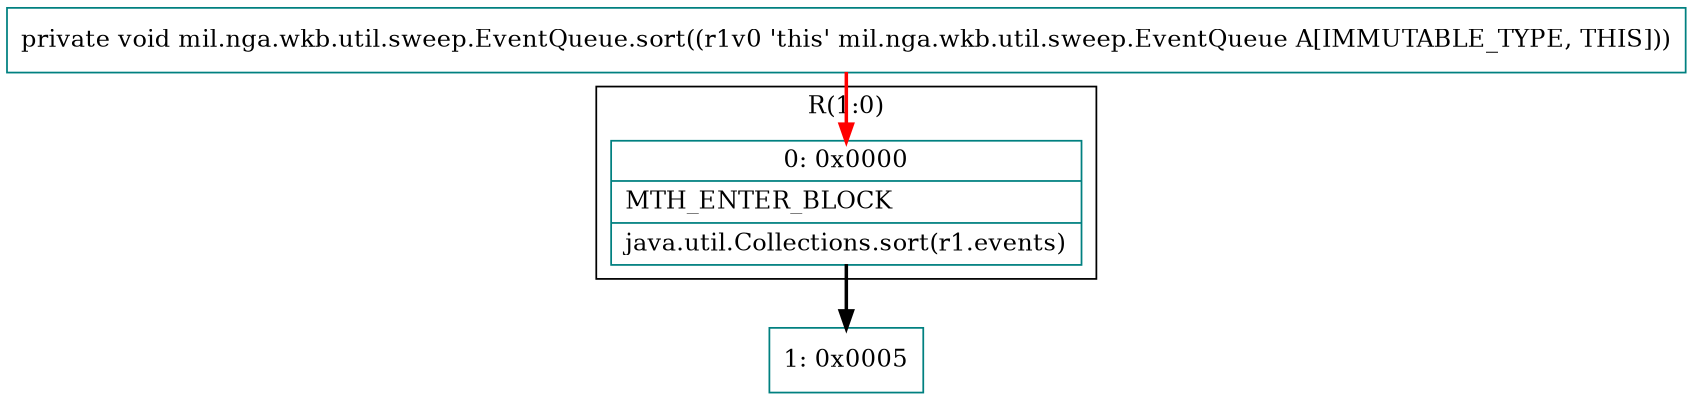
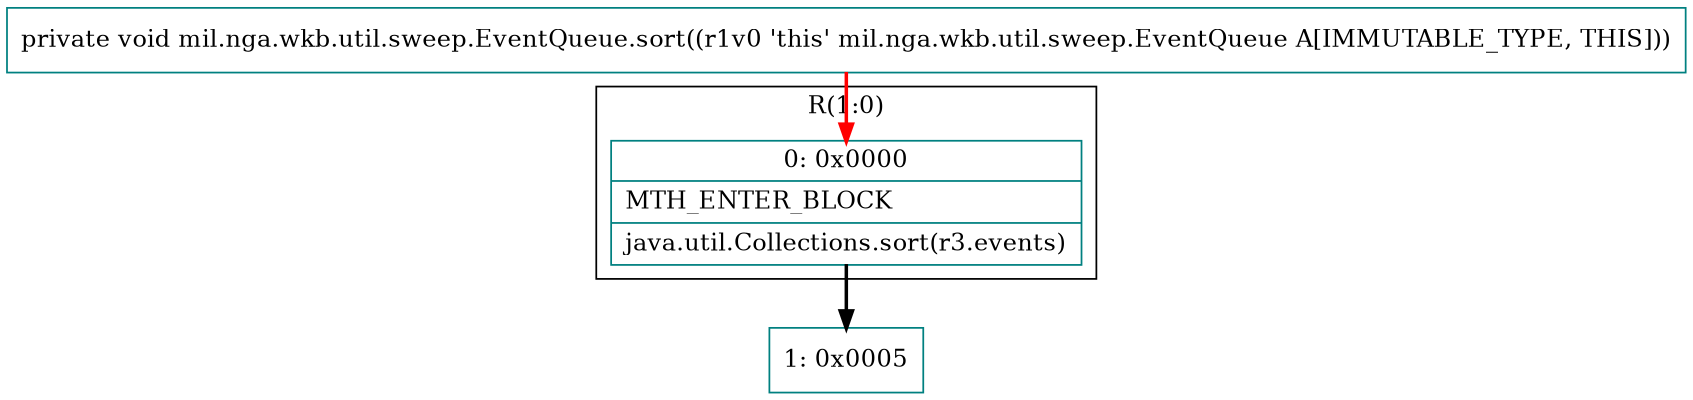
(846, 243) -> (846, 243)
